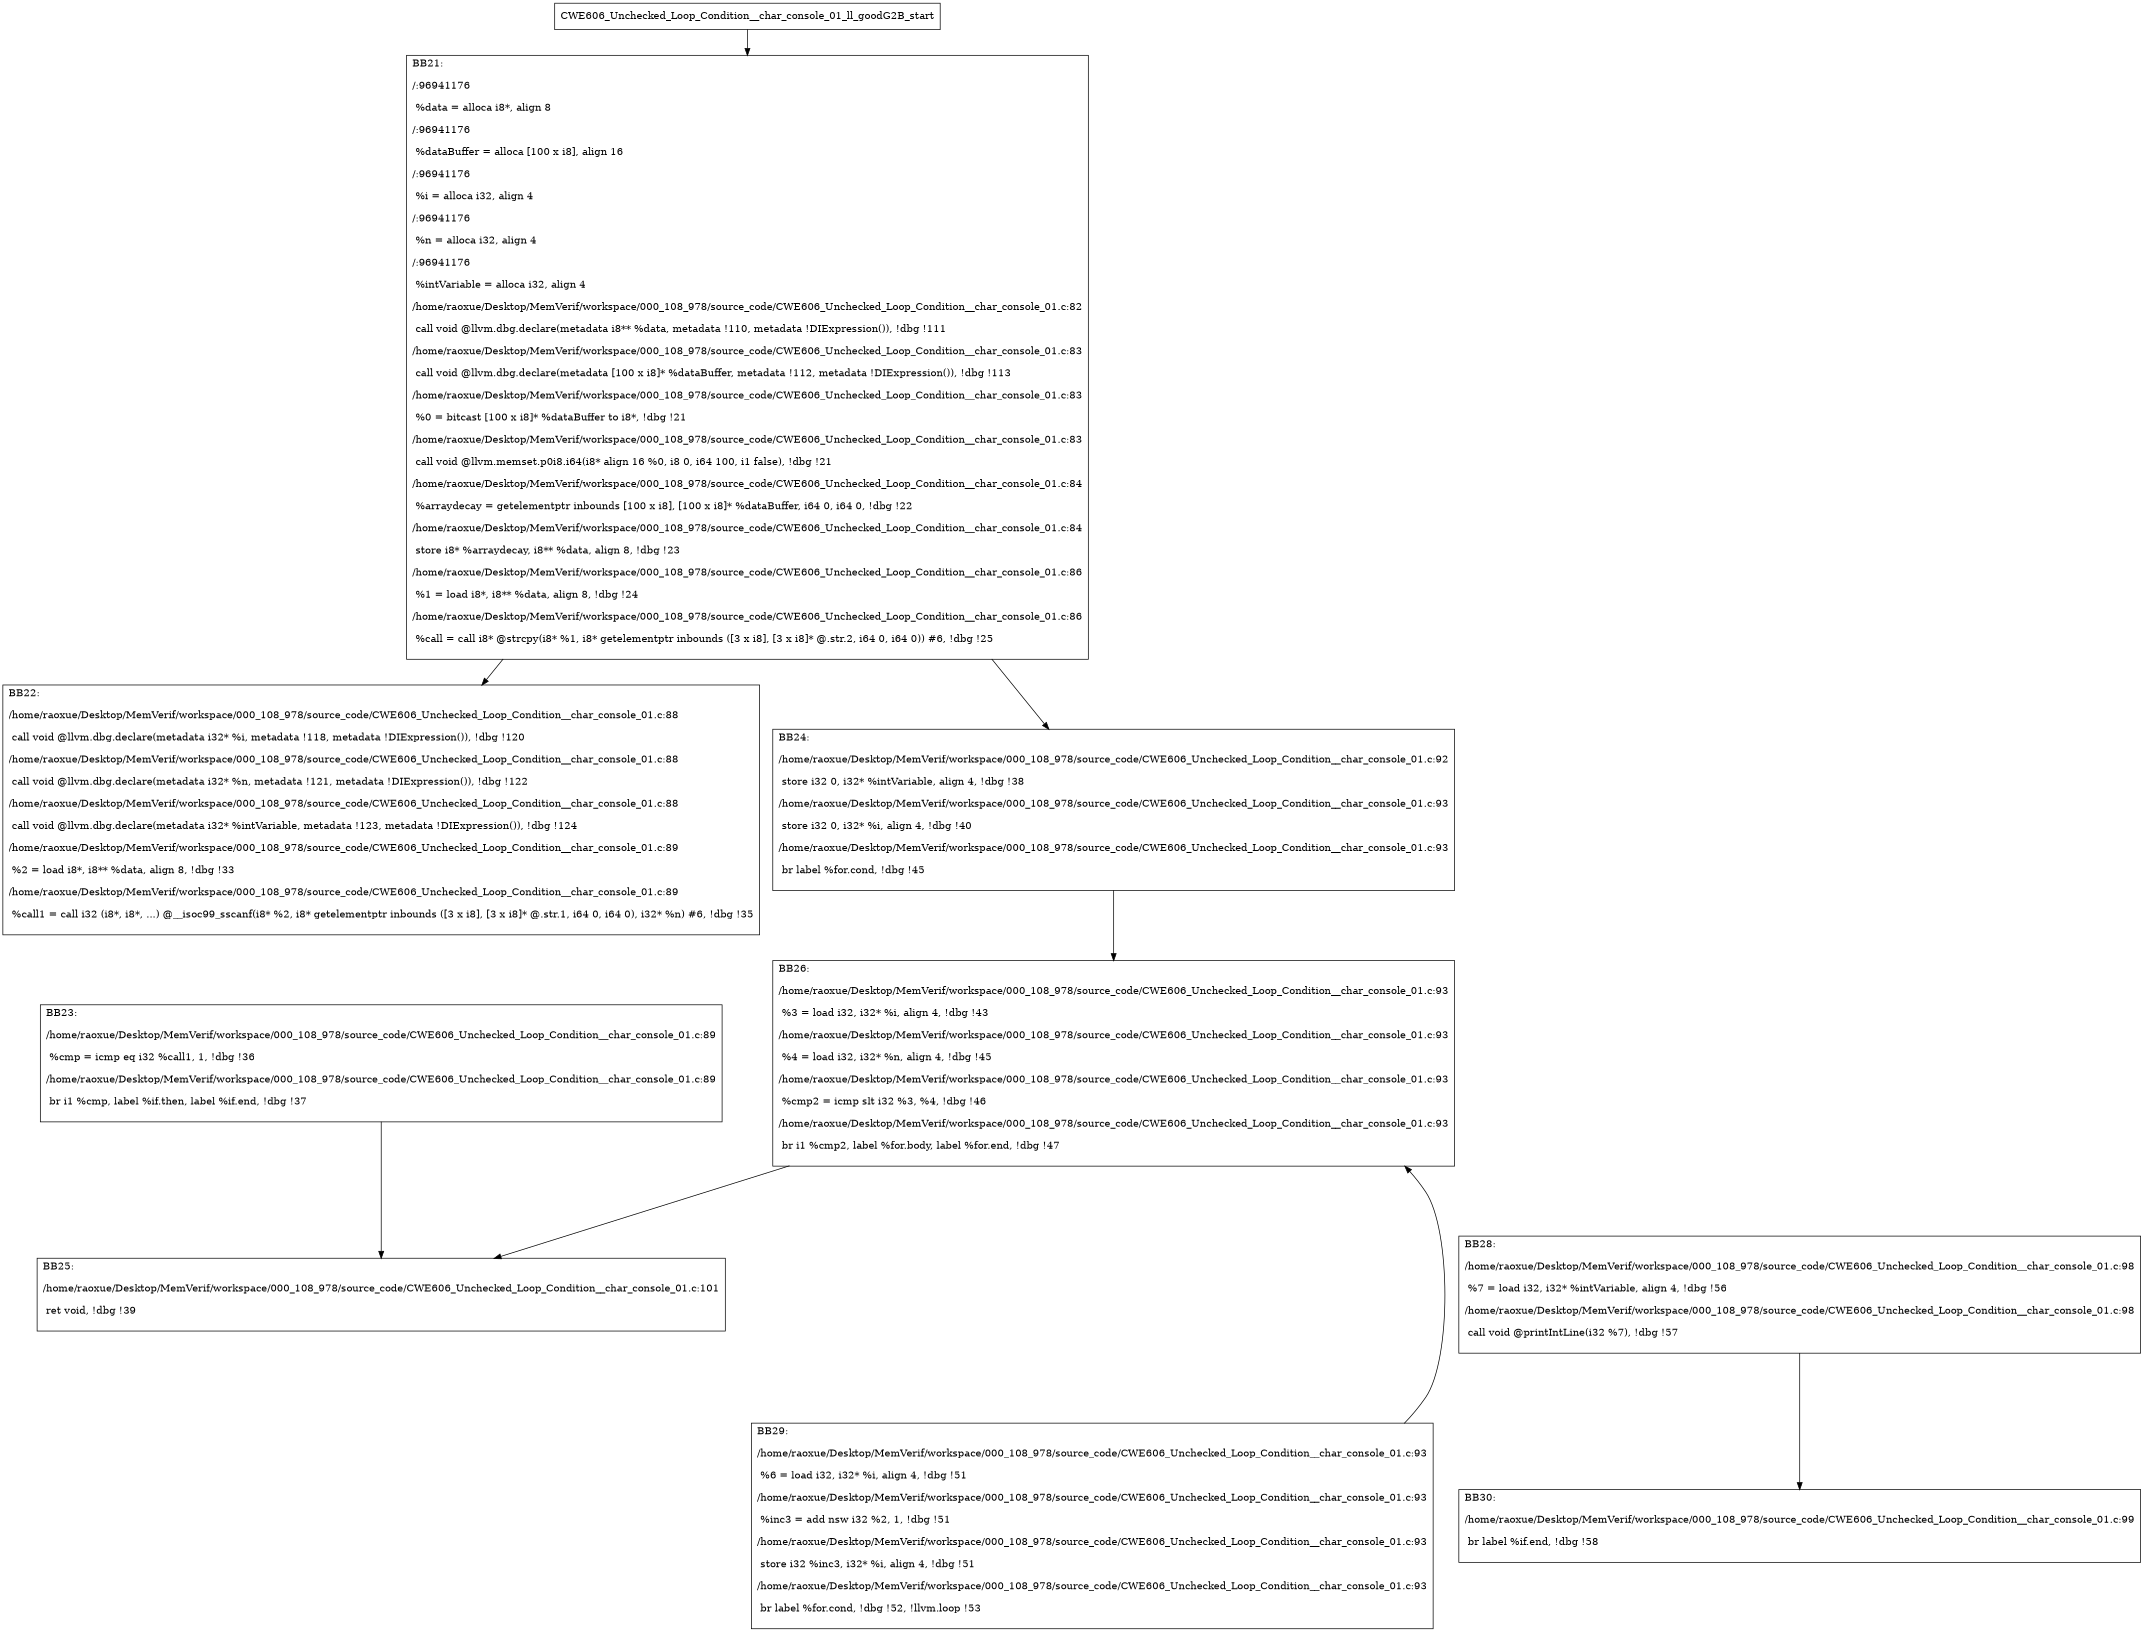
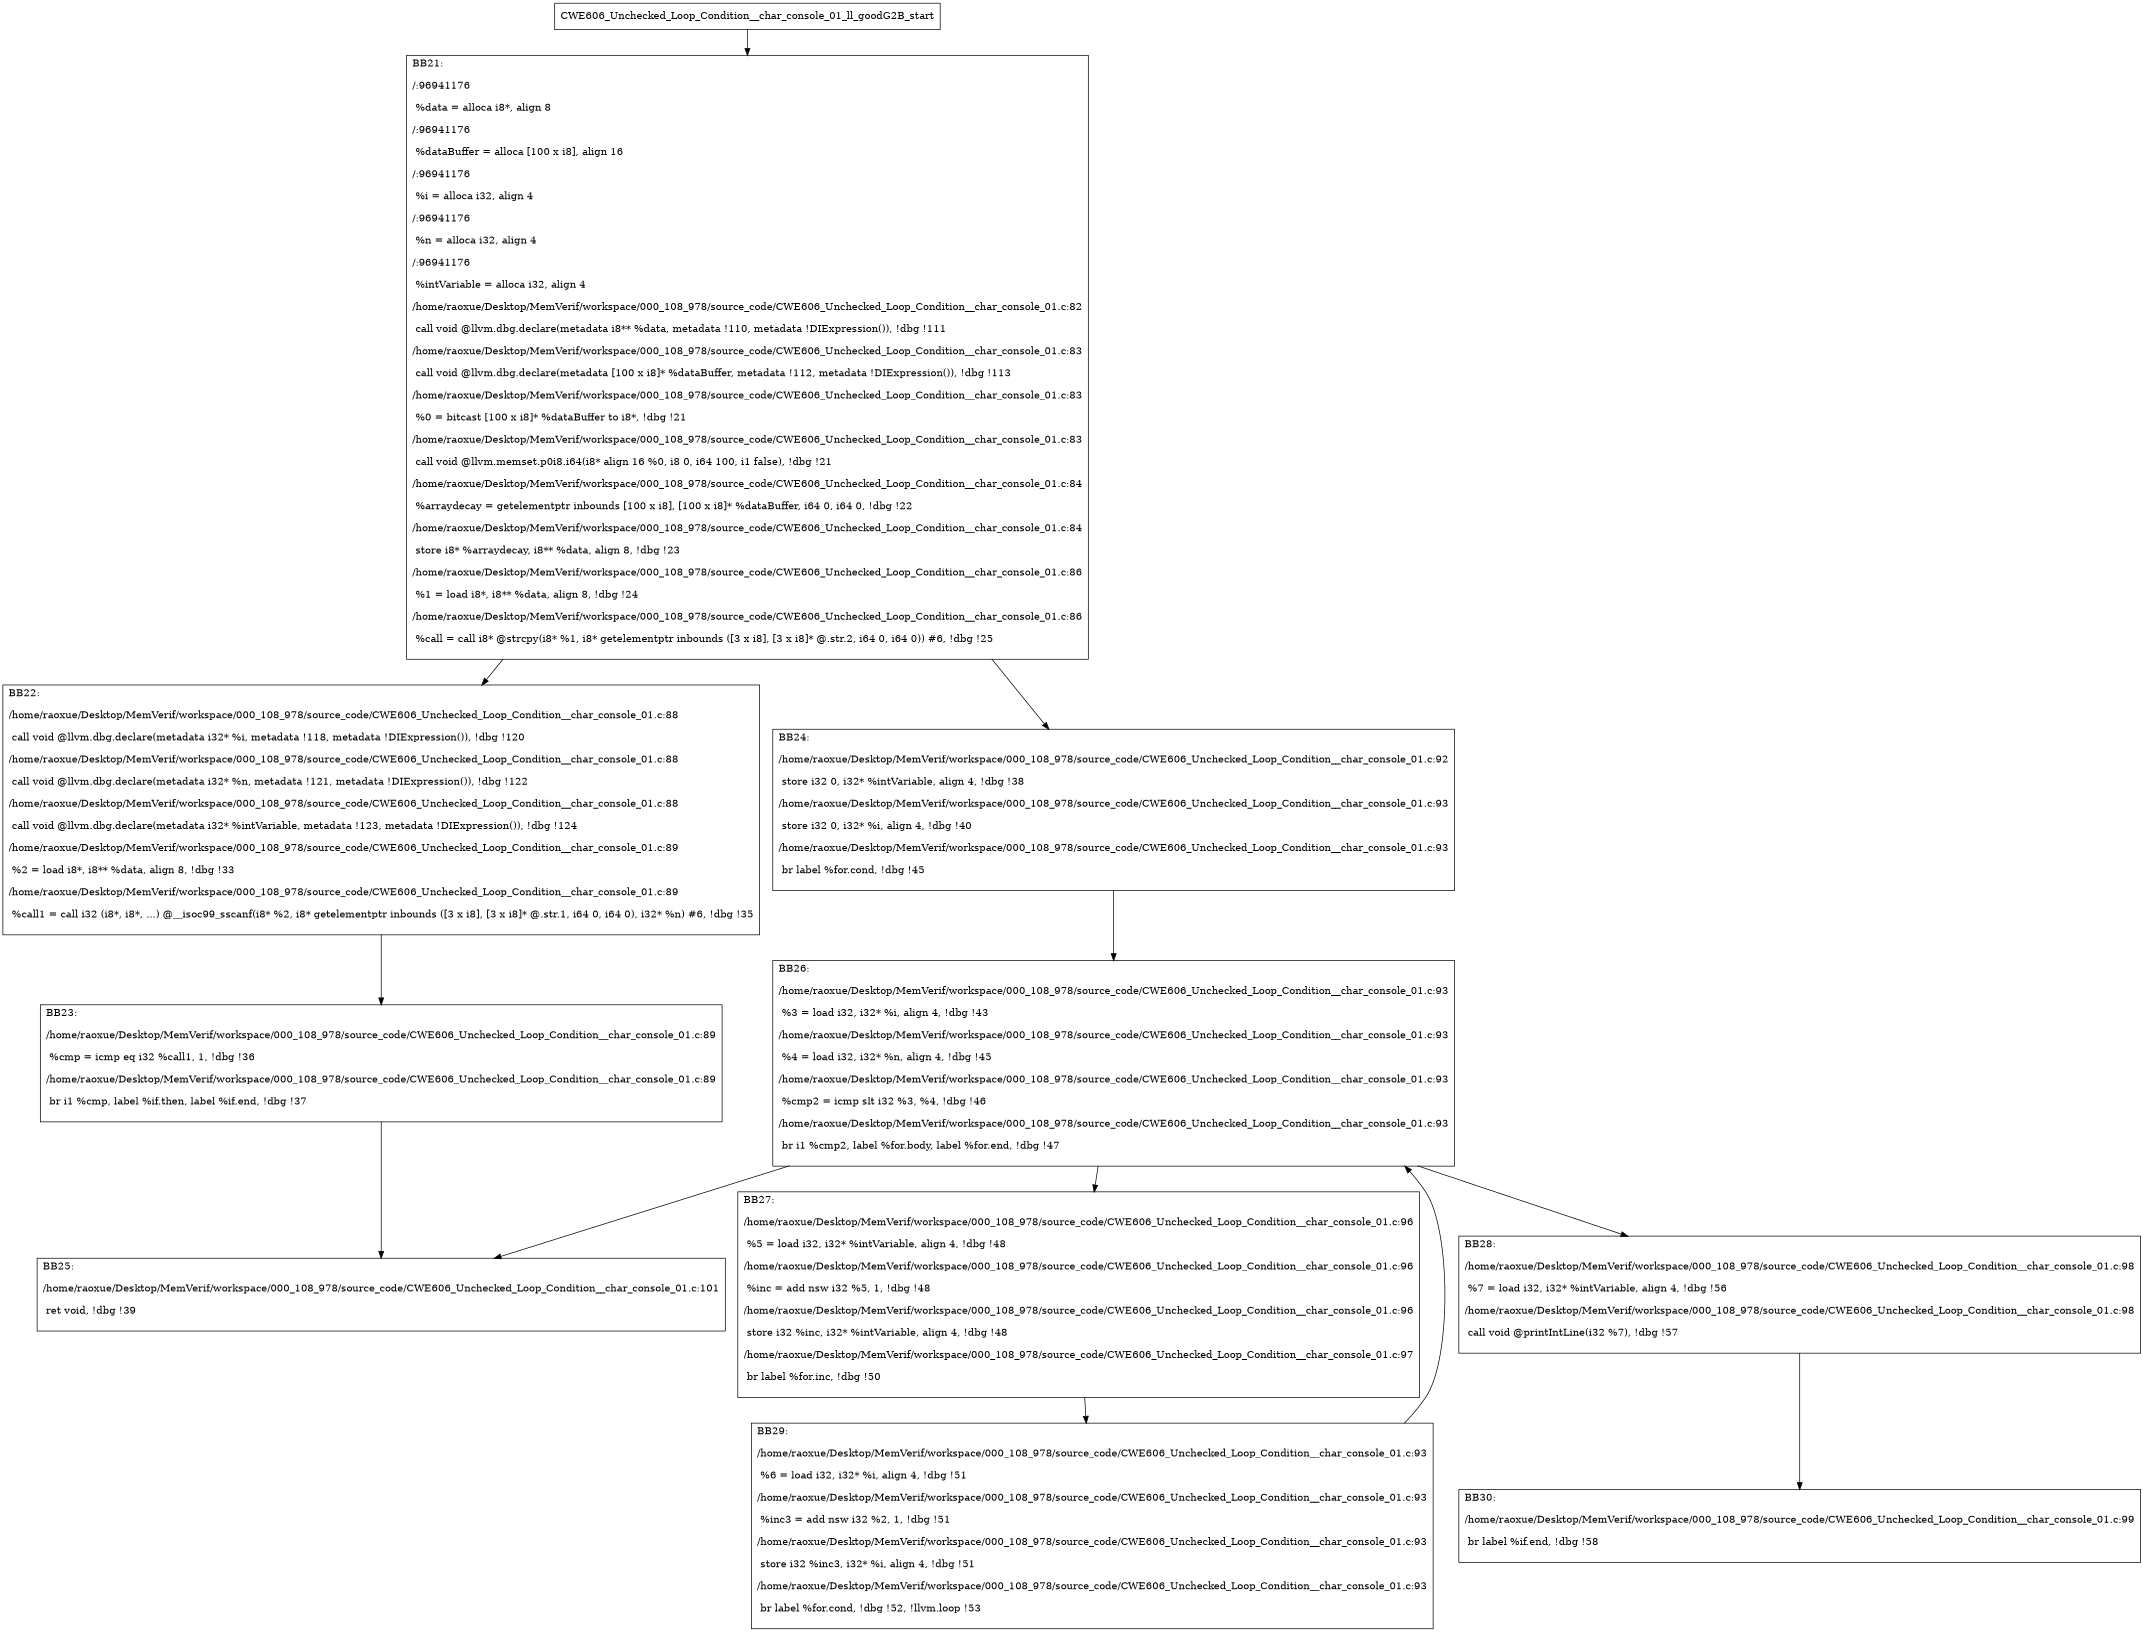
none -> (381, 966)
none -> (1519, 1200)
none -> (1079, 1295)
